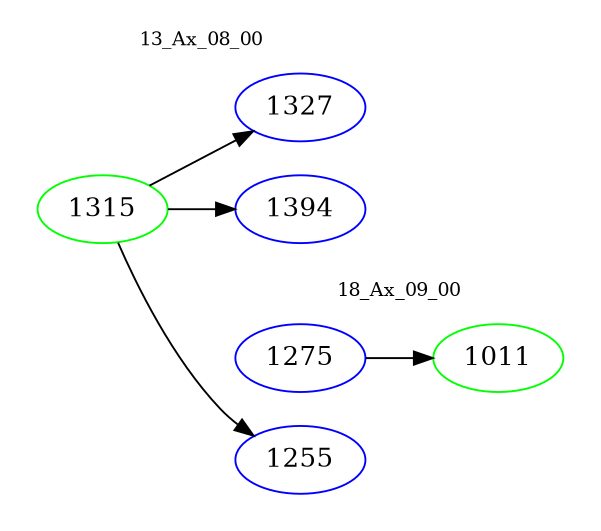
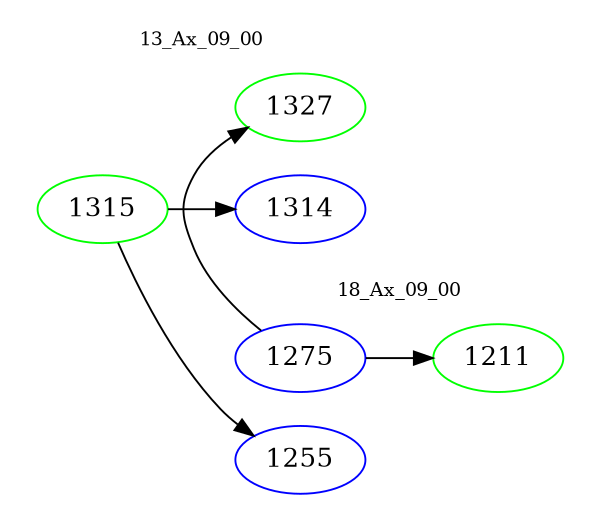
(202, 41) -> (202, 41)
(300, 107) -> (300, 107)
(193, 163) -> (190, 238)
(300, 209) -> (300, 209)
(498, 358) -> (498, 358)
